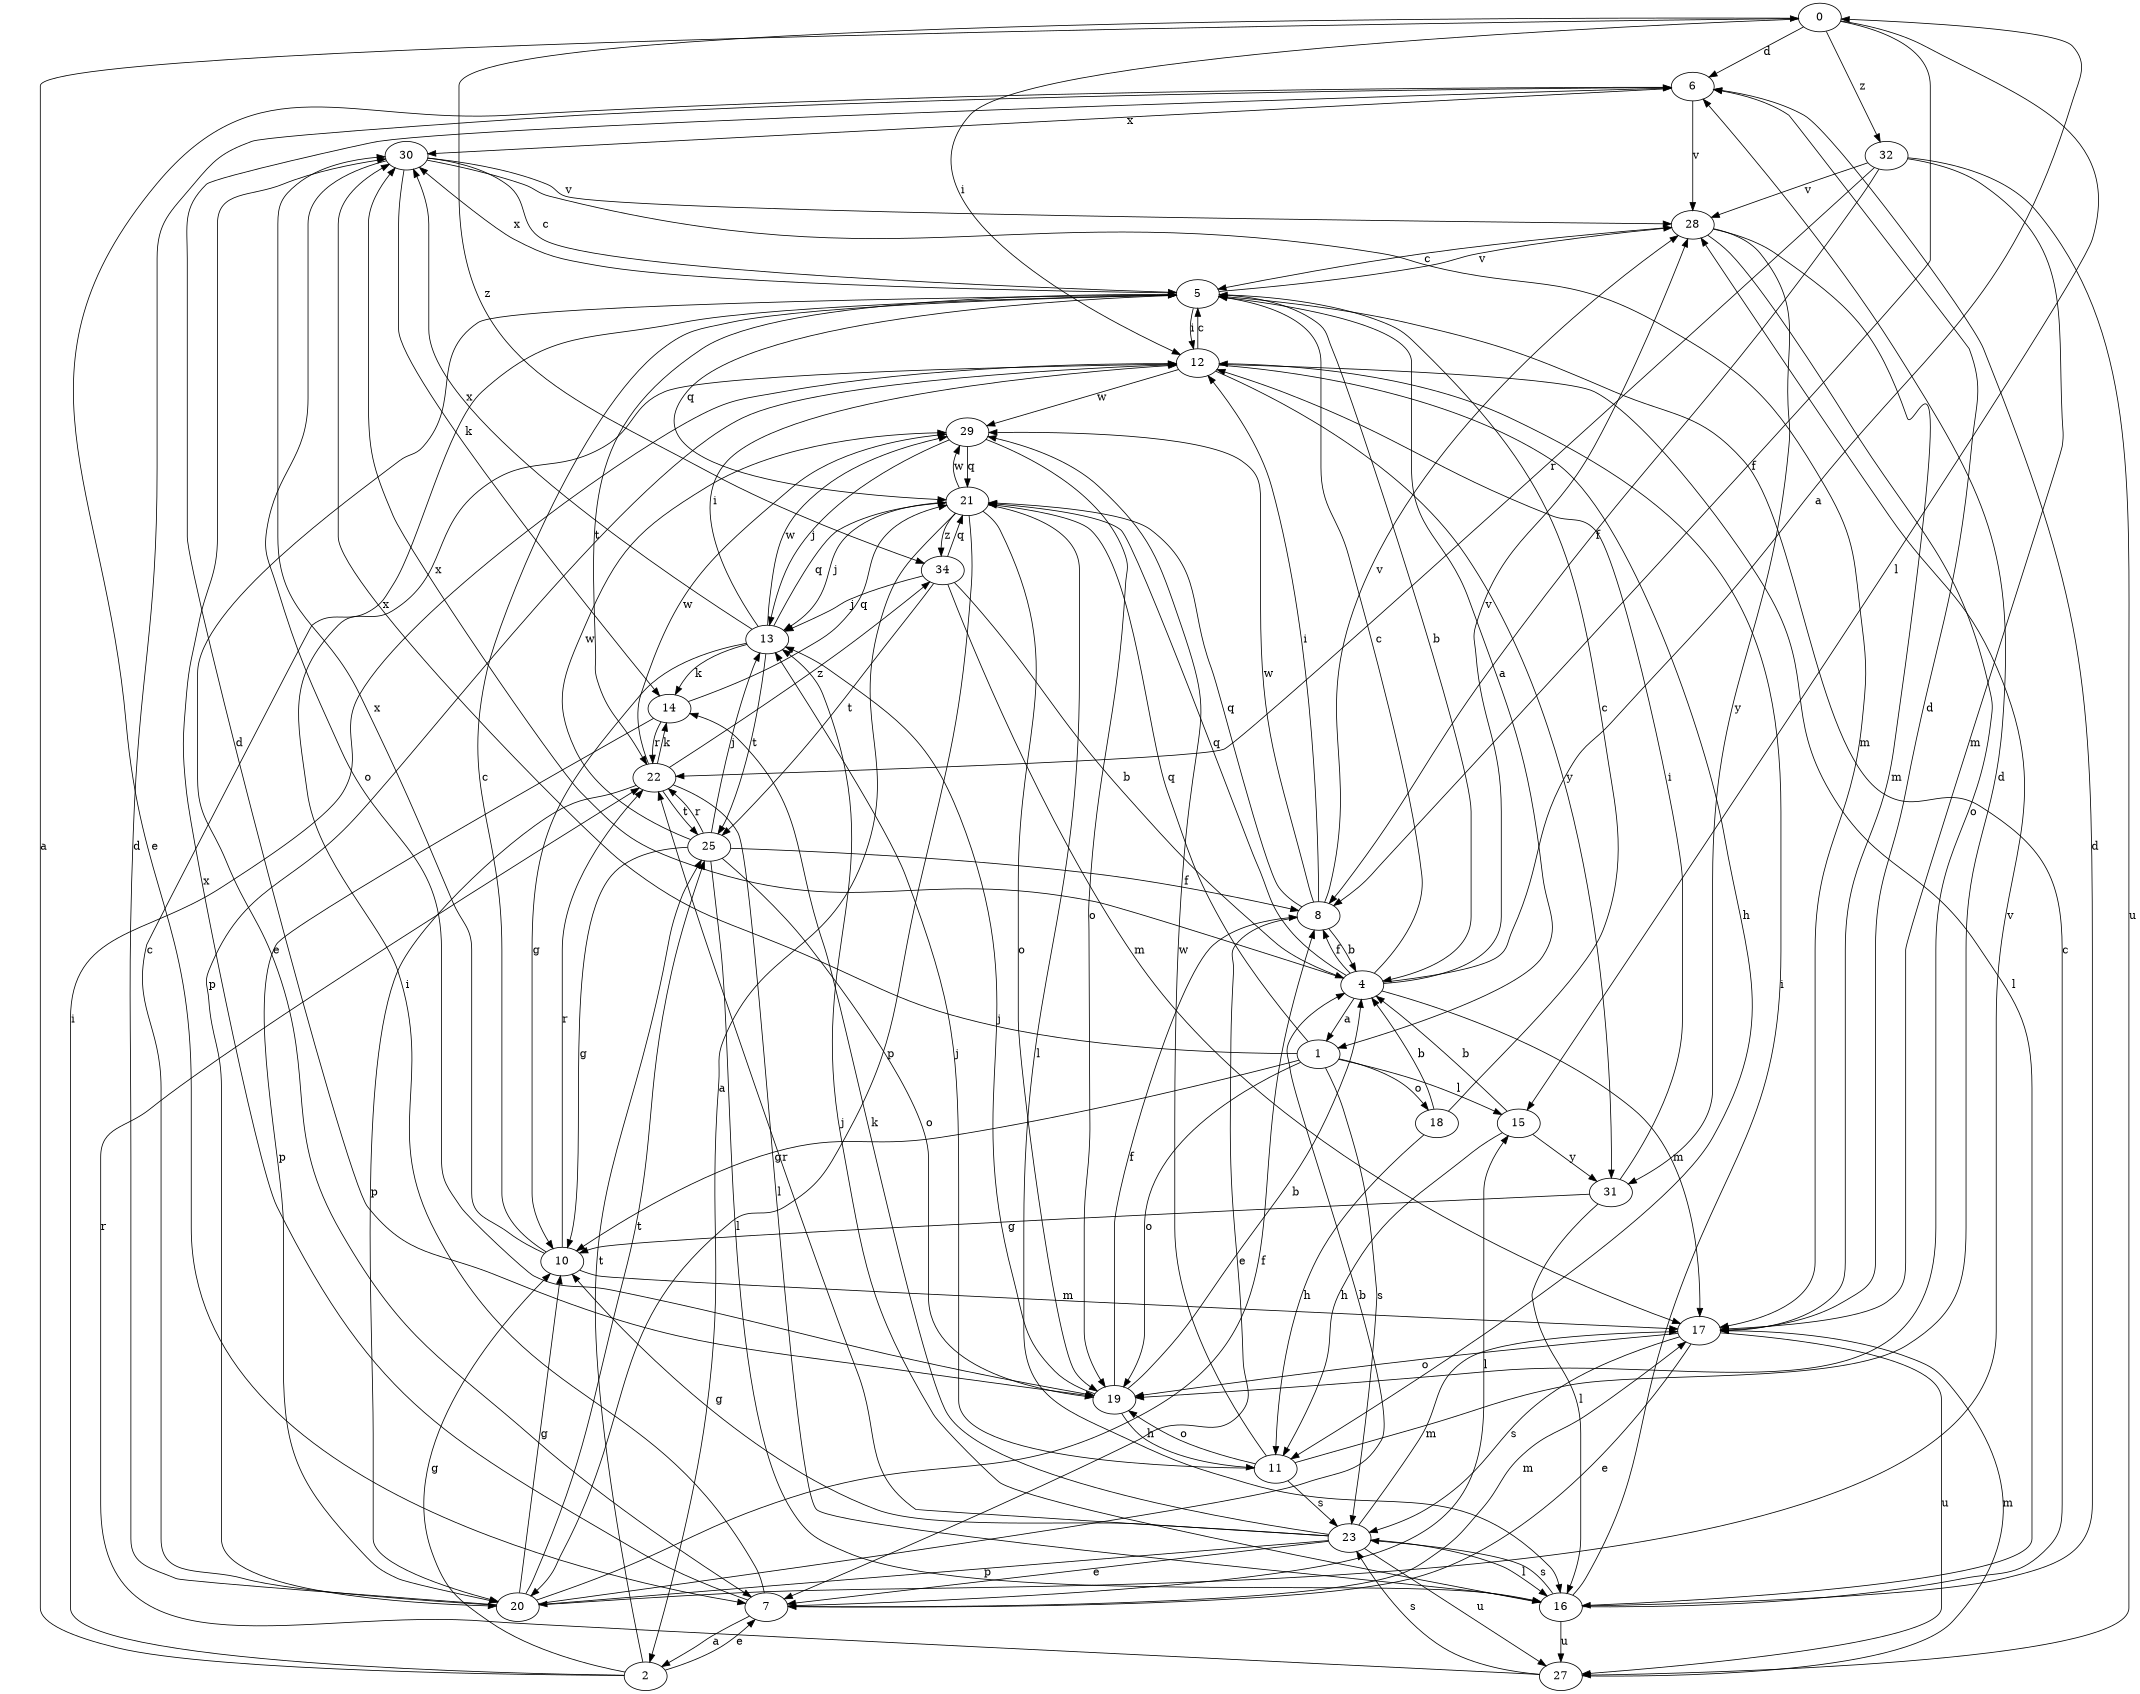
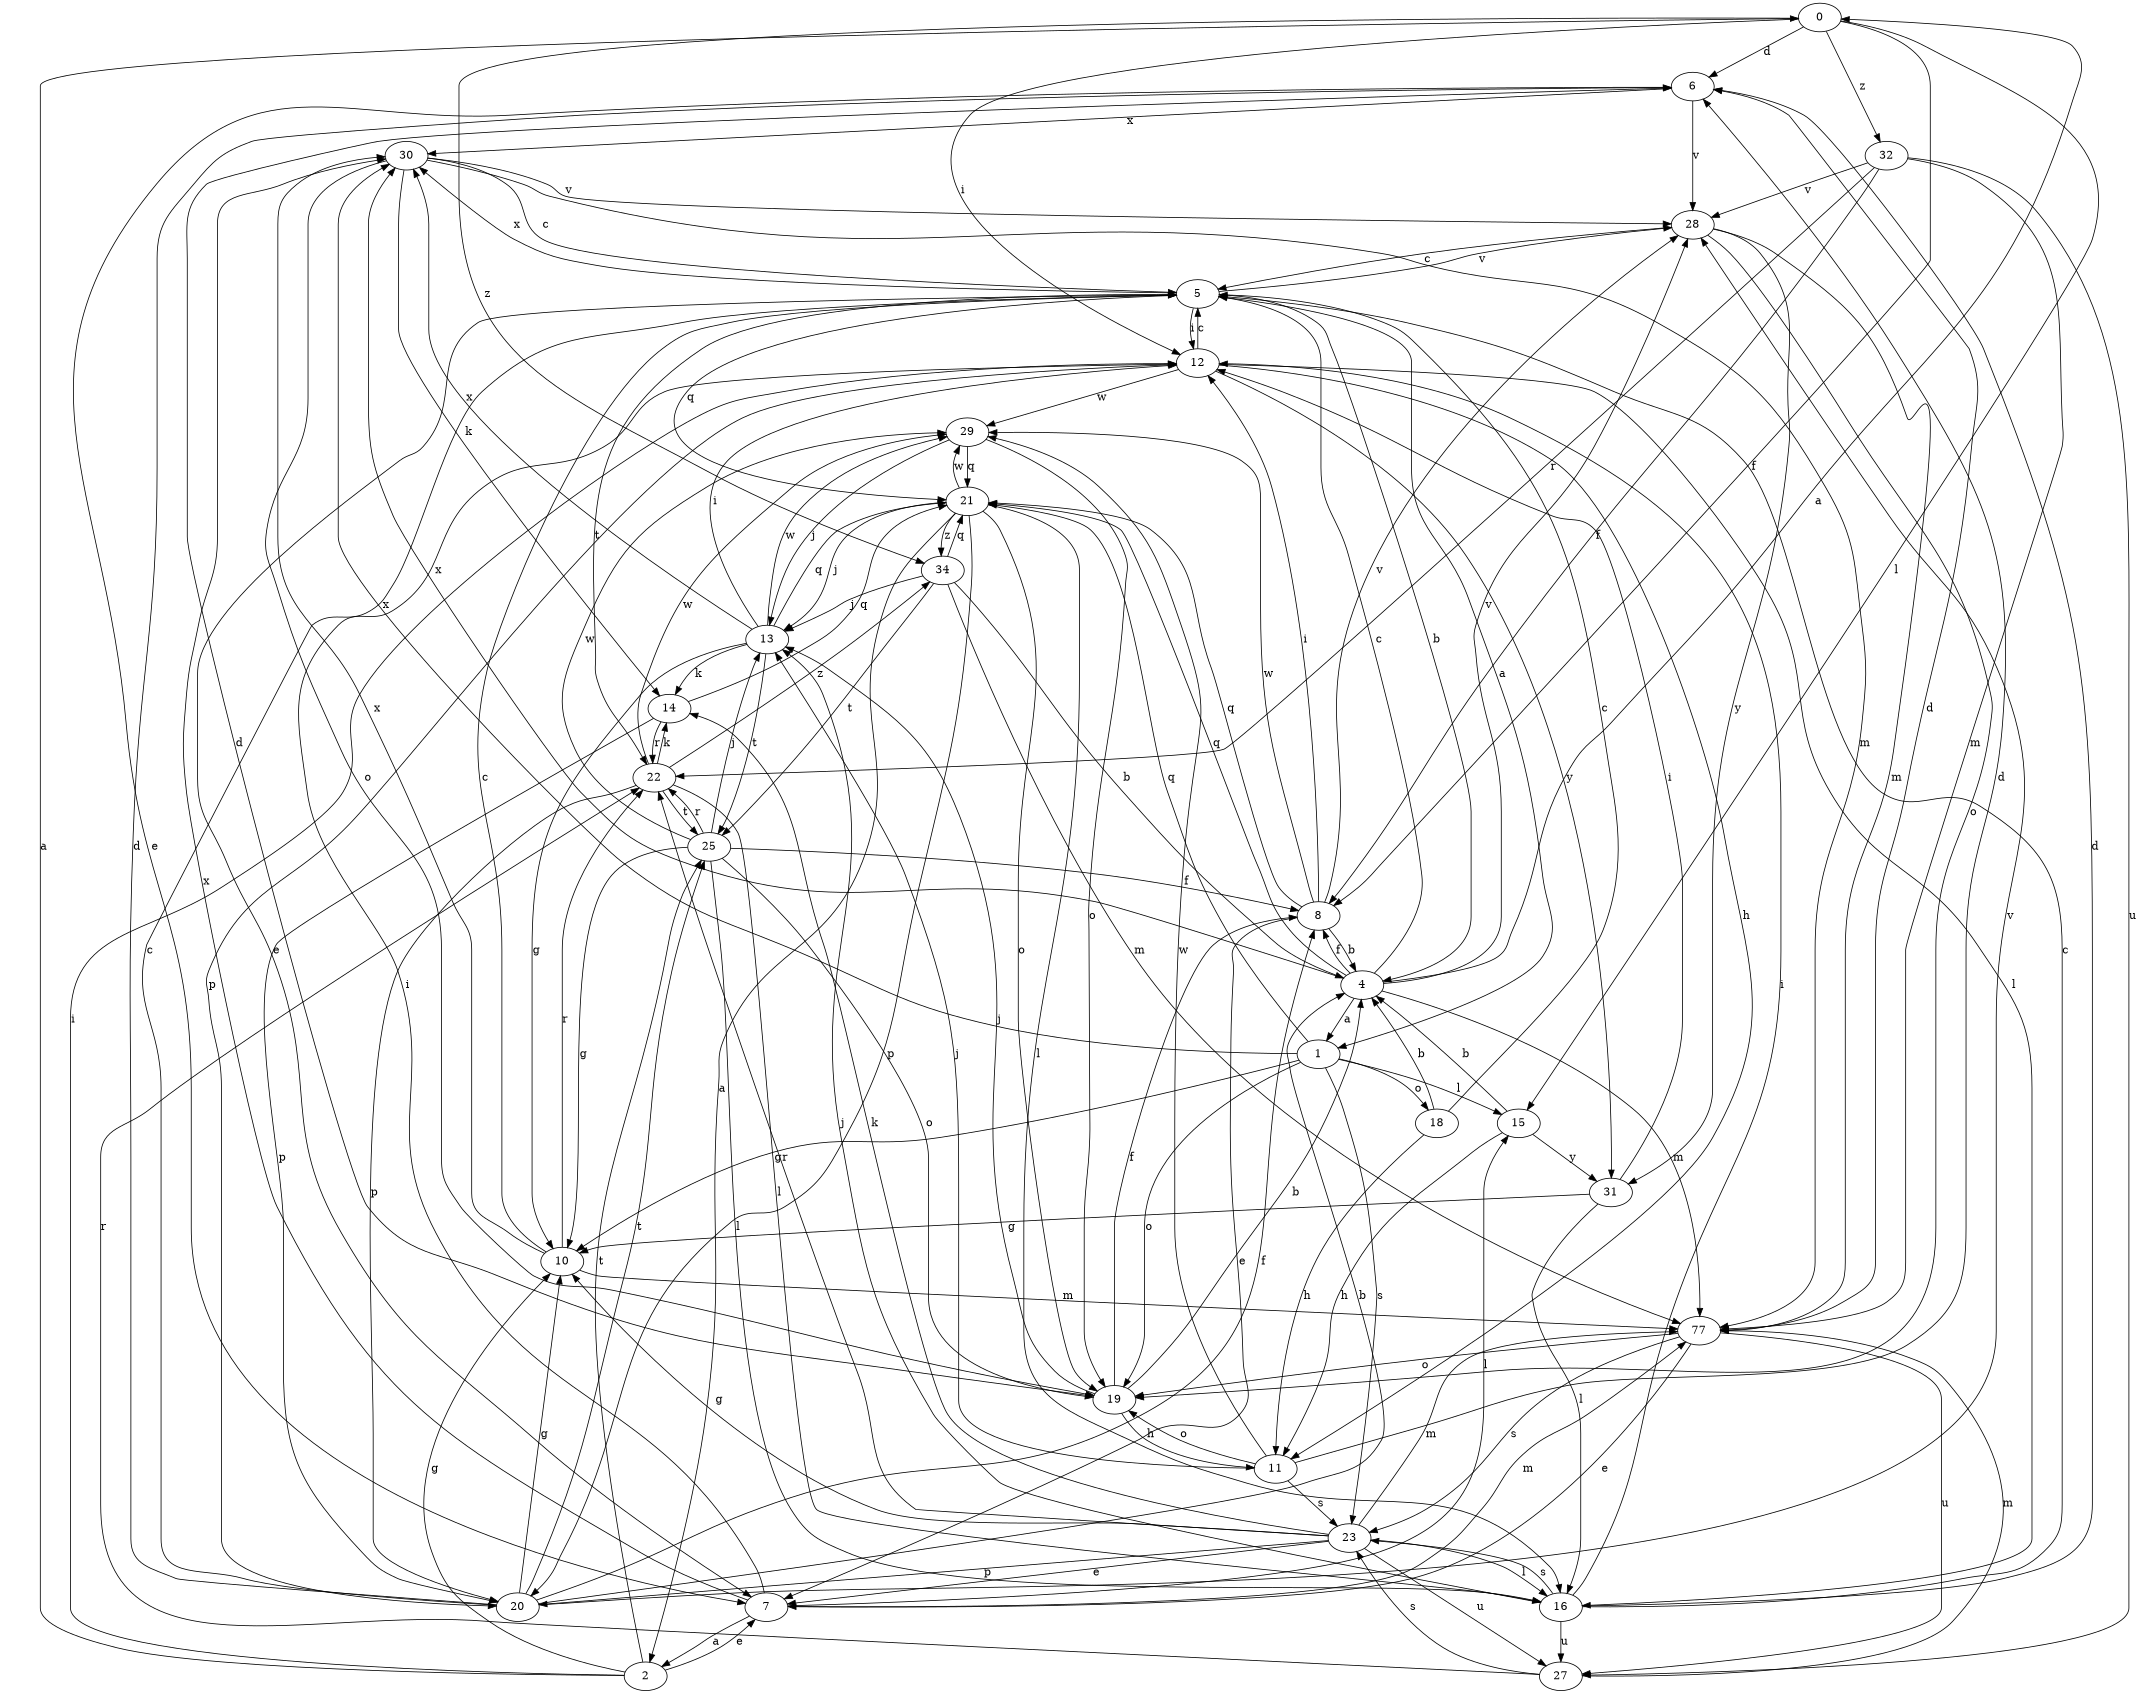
(1699, 1331) -> (1699, 1331)
